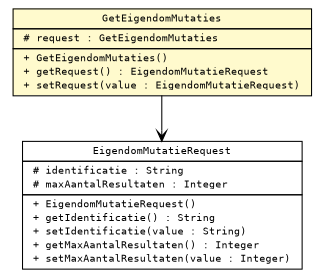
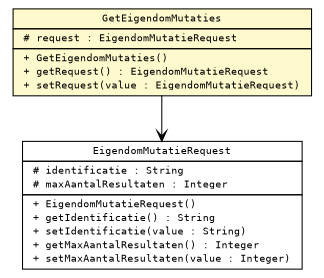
(121, 38) -> (131, 38)
